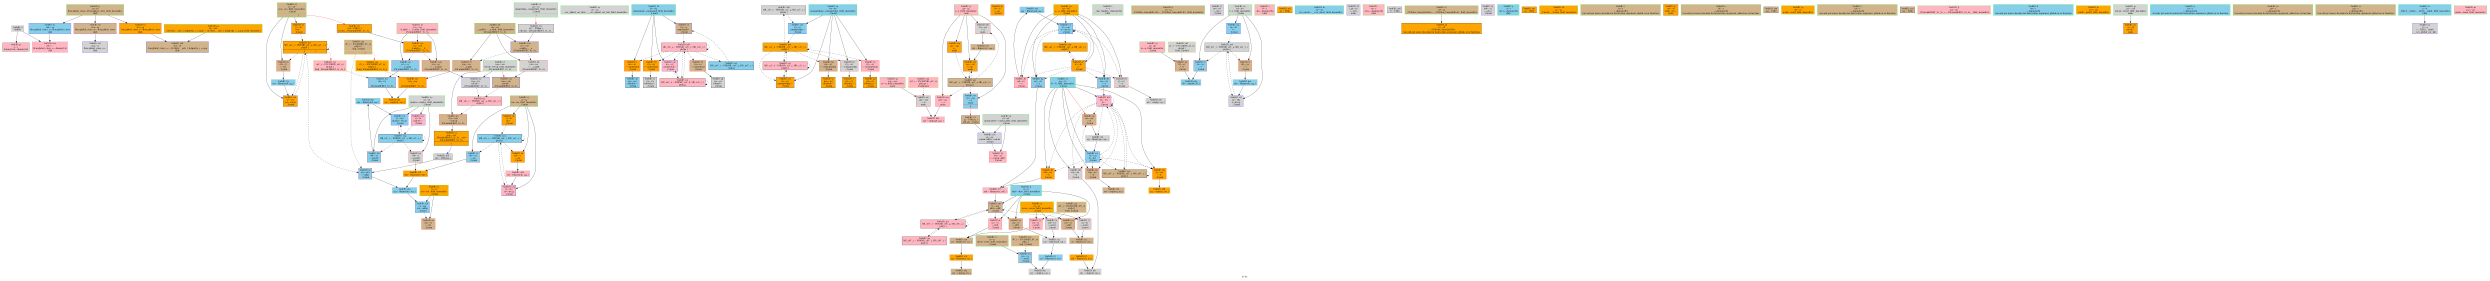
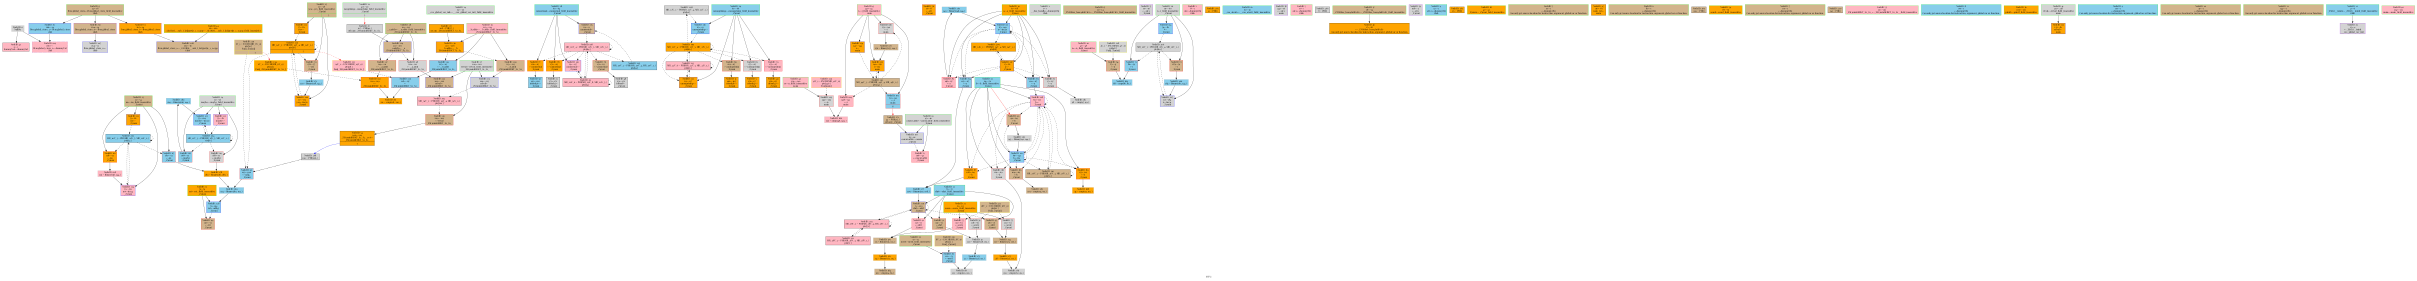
(325, 18) -> none
(503, 73) -> (459, 74)
(1101, 120) -> (1036, 131)
(995, 190) -> (918, 190)
